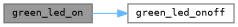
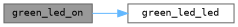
(181, 13) -> (181, 13)
